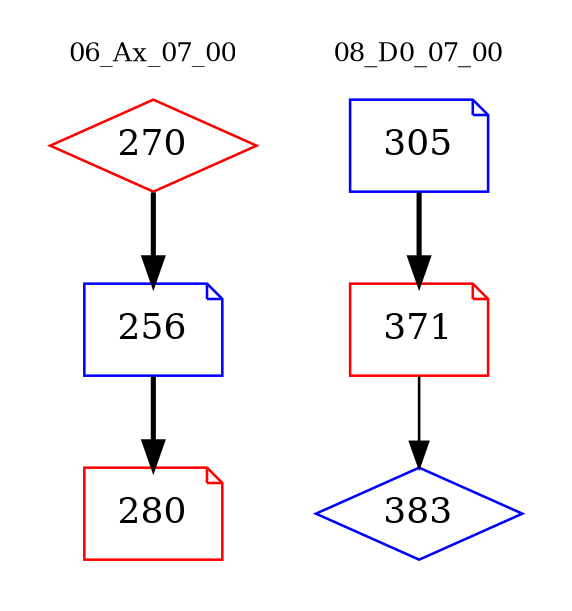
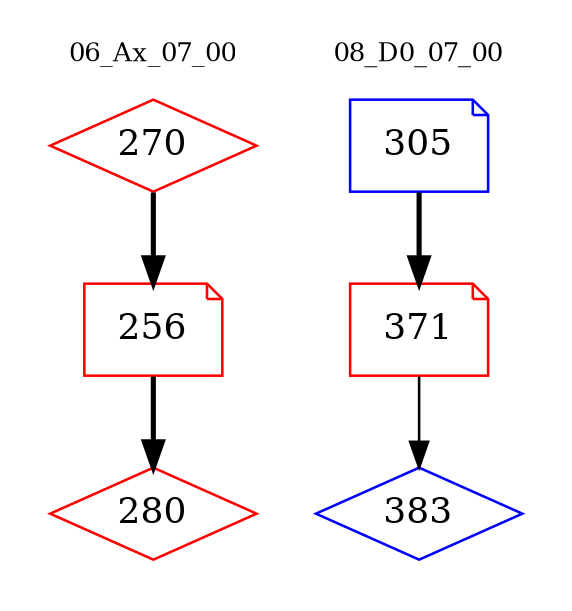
(153, 330) -> (153, 330)
(153, 514) -> (153, 514)
